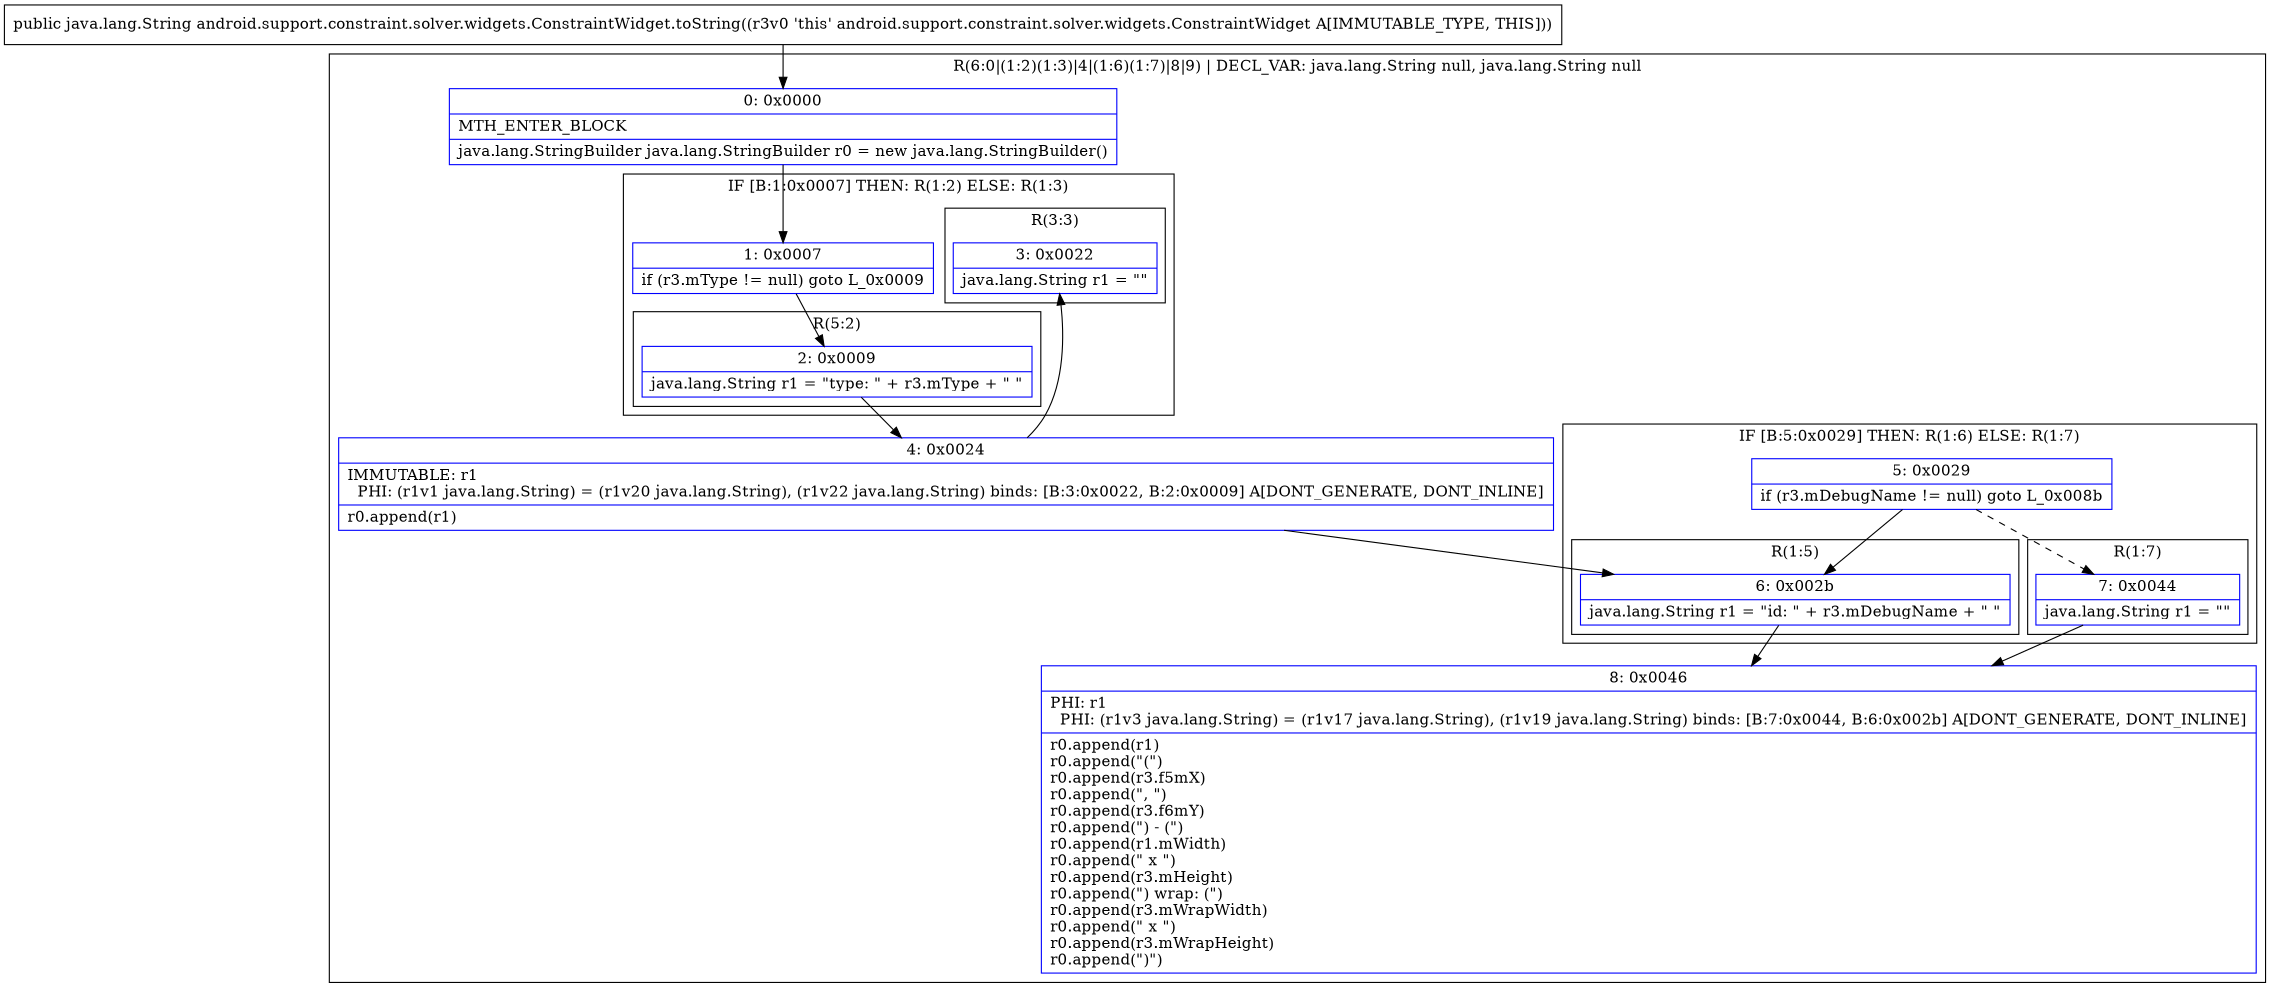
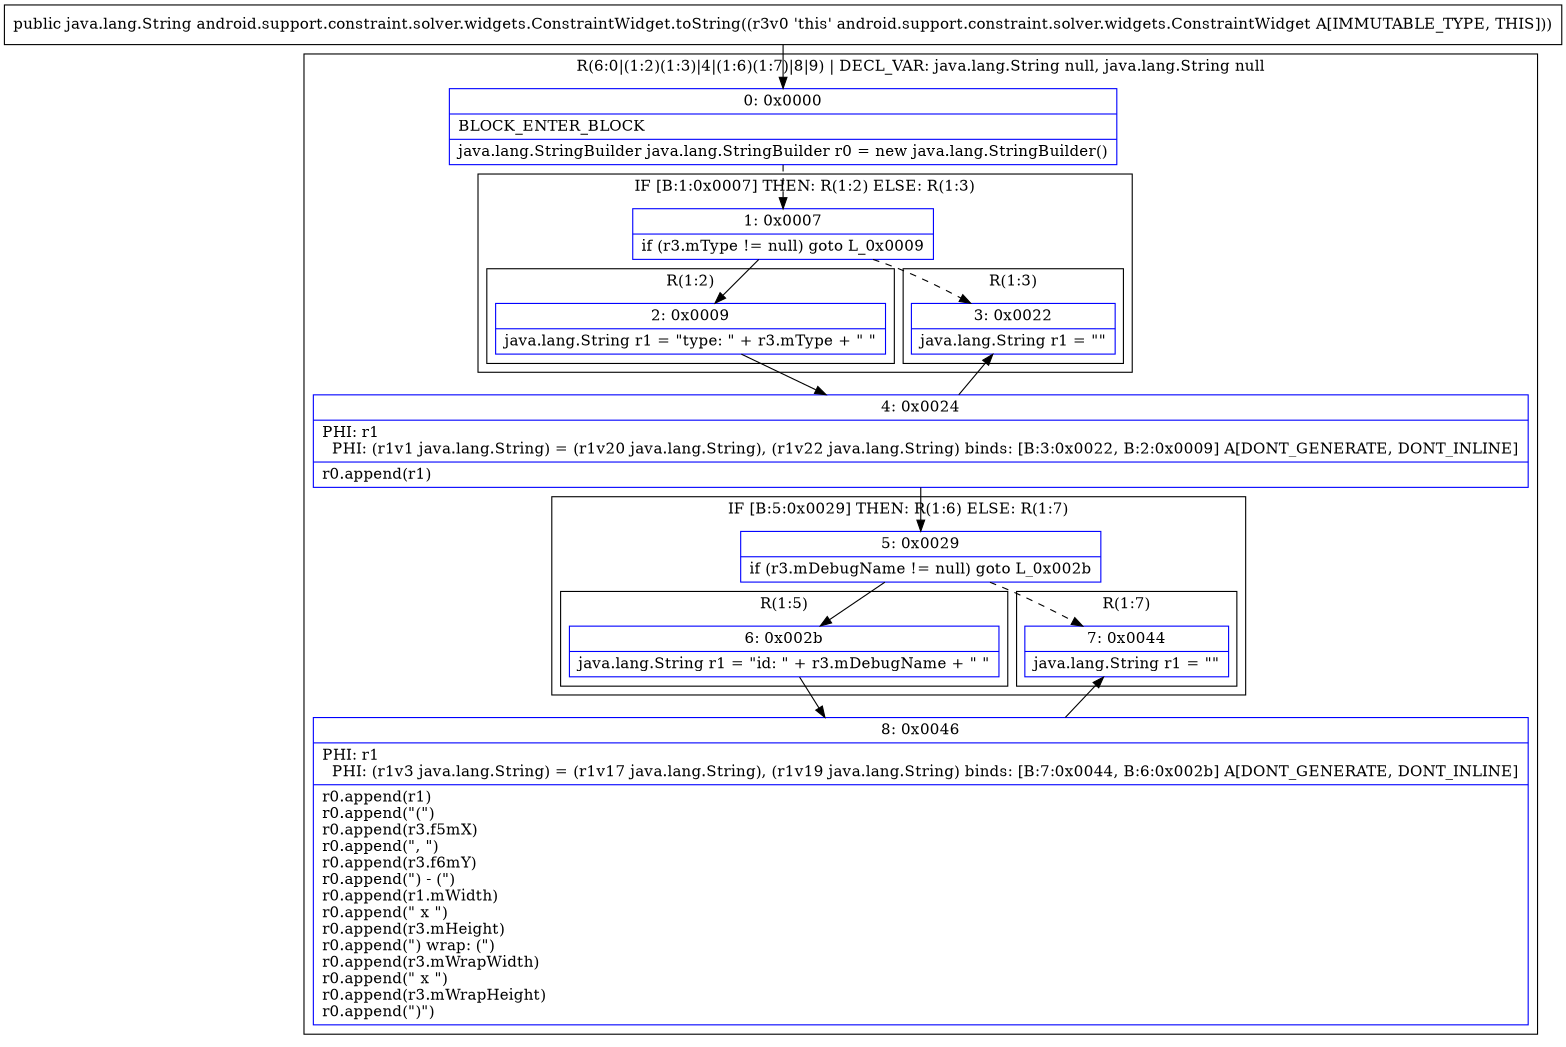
(543, 126) -> (552, 126)
(783, 198) -> (783, 181)
(1055, 221) -> (1013, 281)
none -> (918, 277)
(837, 324) -> (691, 281)
(416, 475) -> (354, 432)
(1932, 496) -> (921, 569)
(1443, 552) -> (921, 504)
(2026, 650) -> (1080, 702)
